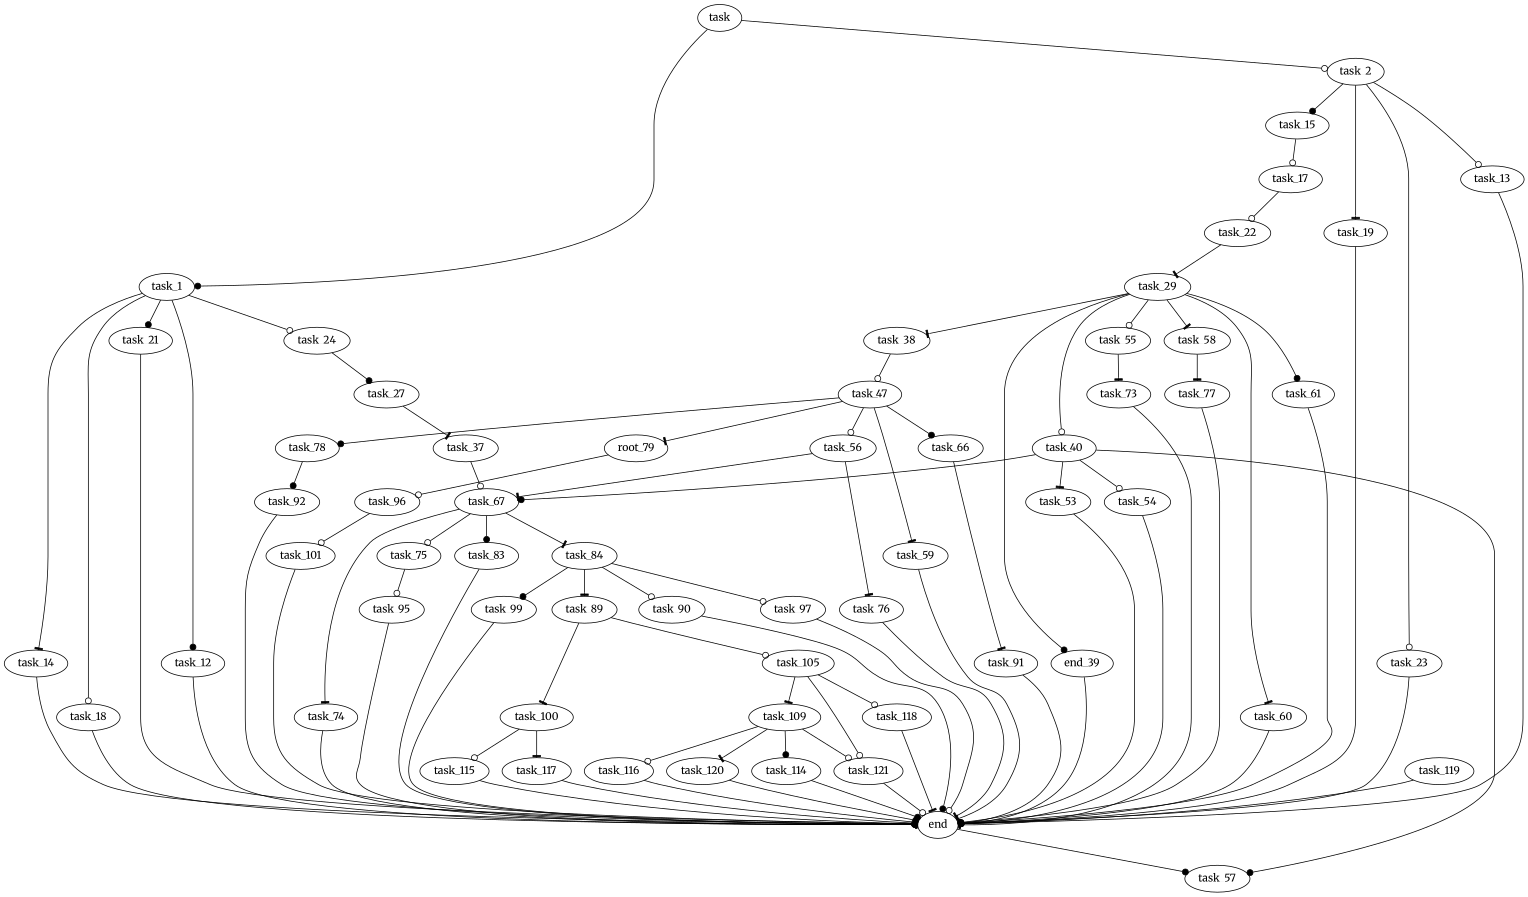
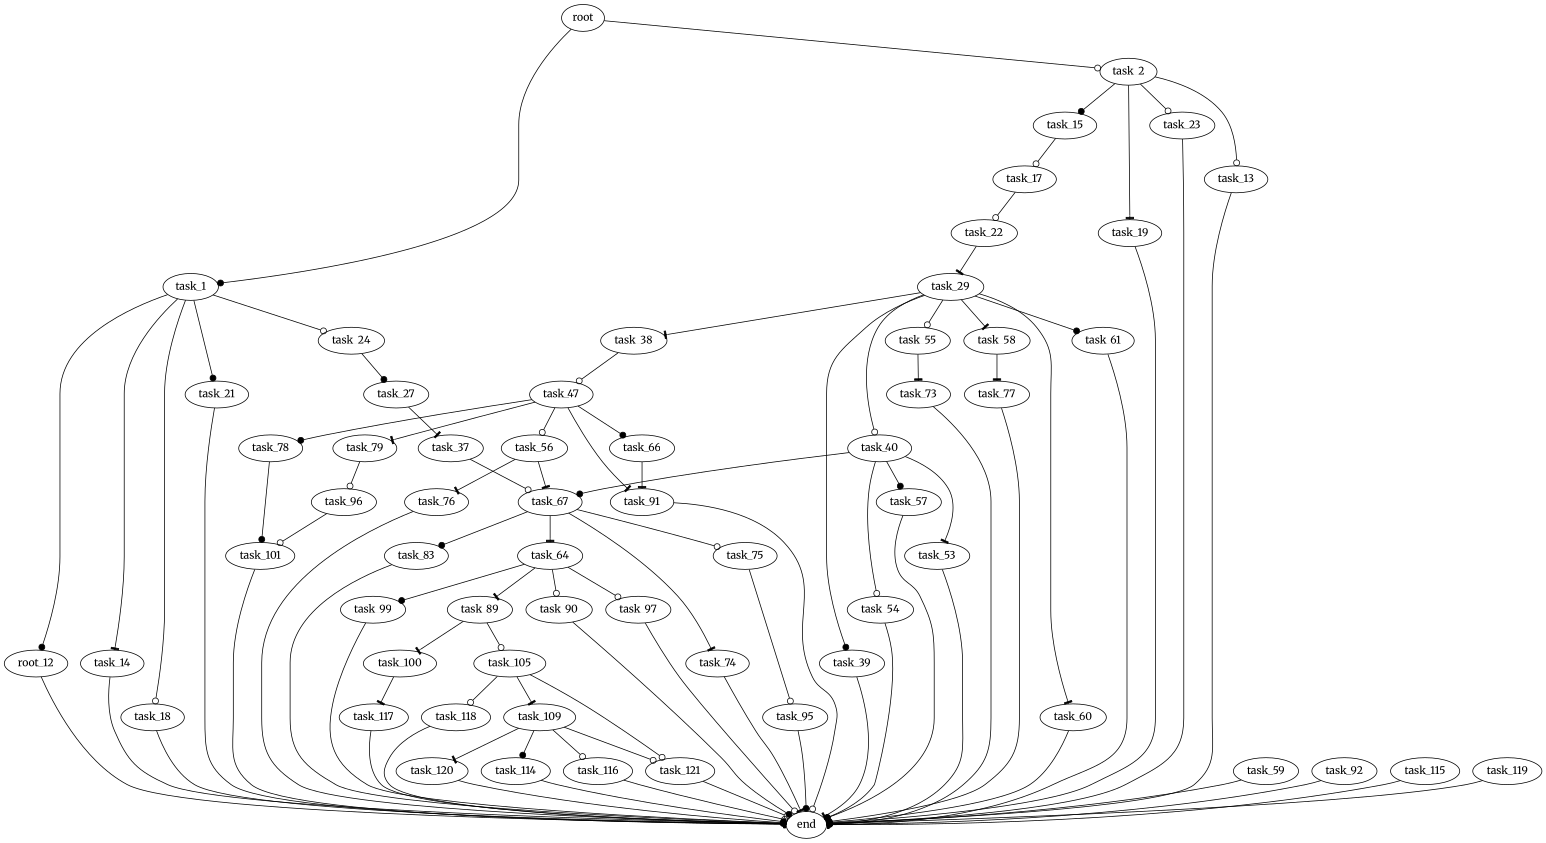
(720, 18) -> (583, 18)
(636, 448) -> (365, 448)
(892, 467) -> (594, 450)
(298, 472) -> (266, 499)
(585, 556) -> (550, 556)
(193, 664) -> (36, 664)
(1082, 664) -> (852, 664)
(498, 743) -> none
(1070, 850) -> (934, 687)
